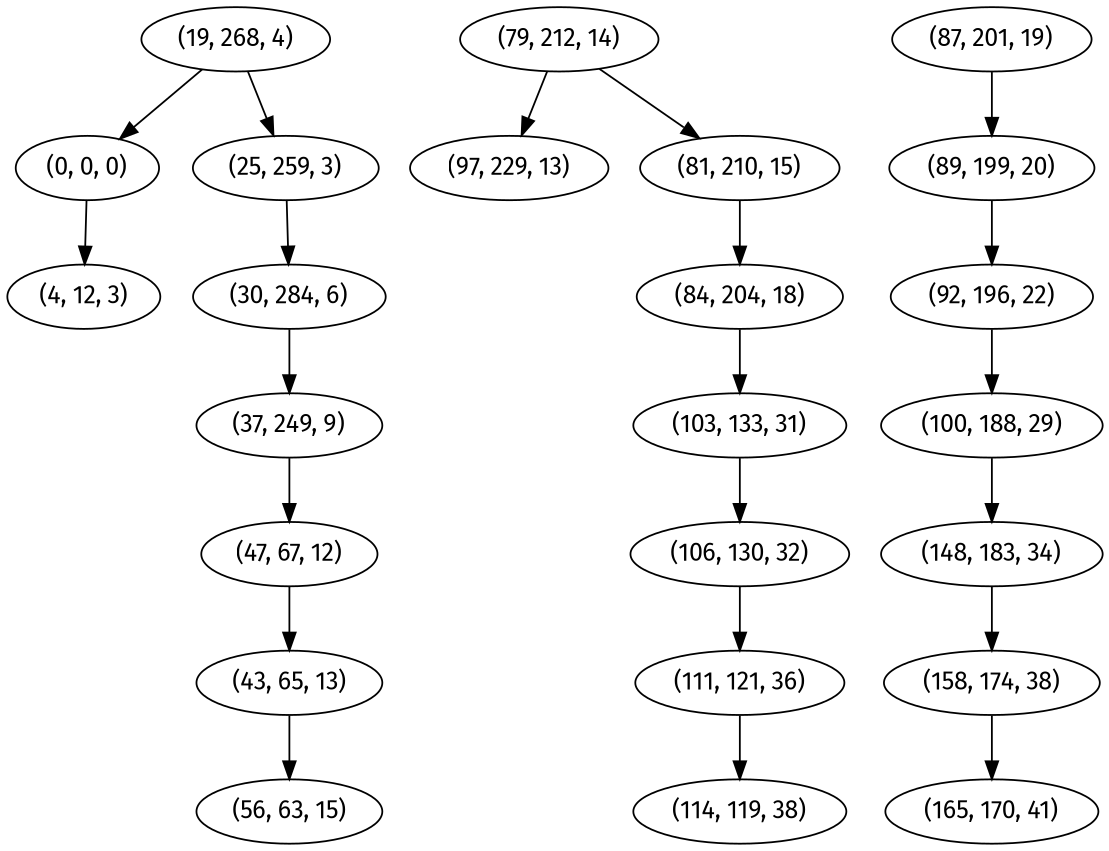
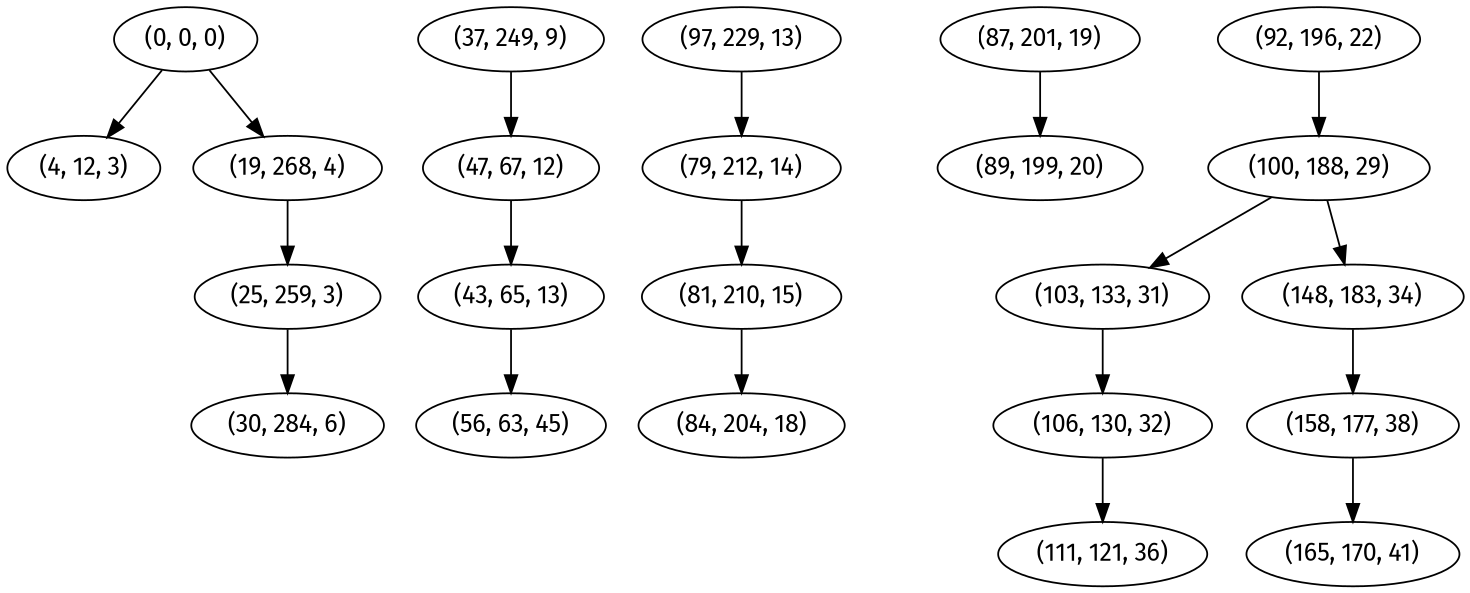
(538, 95) -> (742, 95)
(168, 98) -> (231, 96)
(992, 224) -> none
(289, 352) -> none
(740, 352) -> (1219, 228)
(992, 683) -> (1353, 425)
(289, 812) -> (511, 425)
(740, 812) -> none
